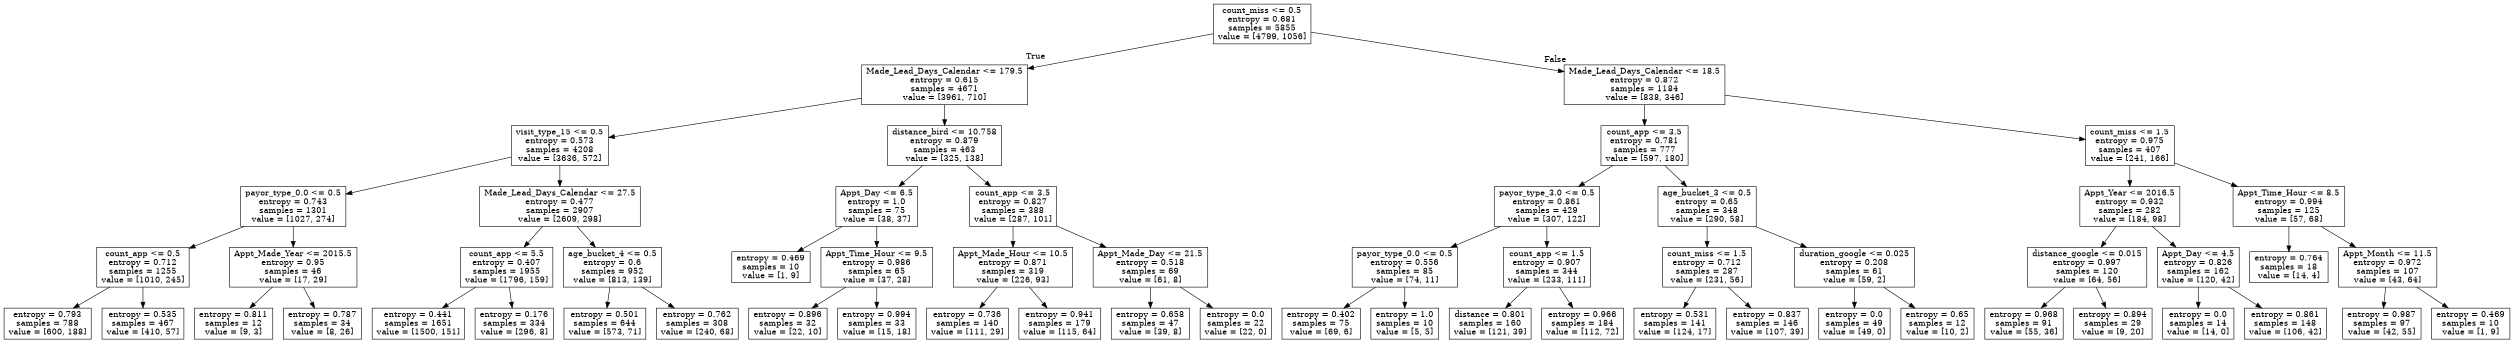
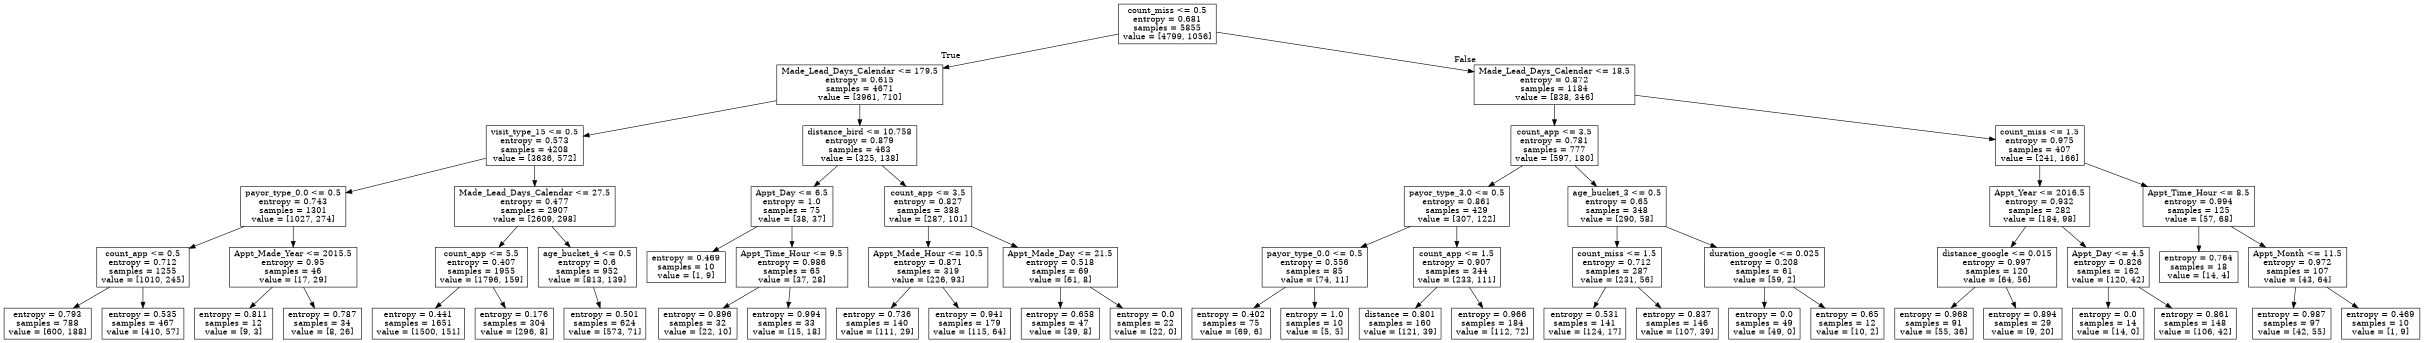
(514, 324) -> (514, 324)
(605, 324) -> (605, 324)
(697, 324) -> none
